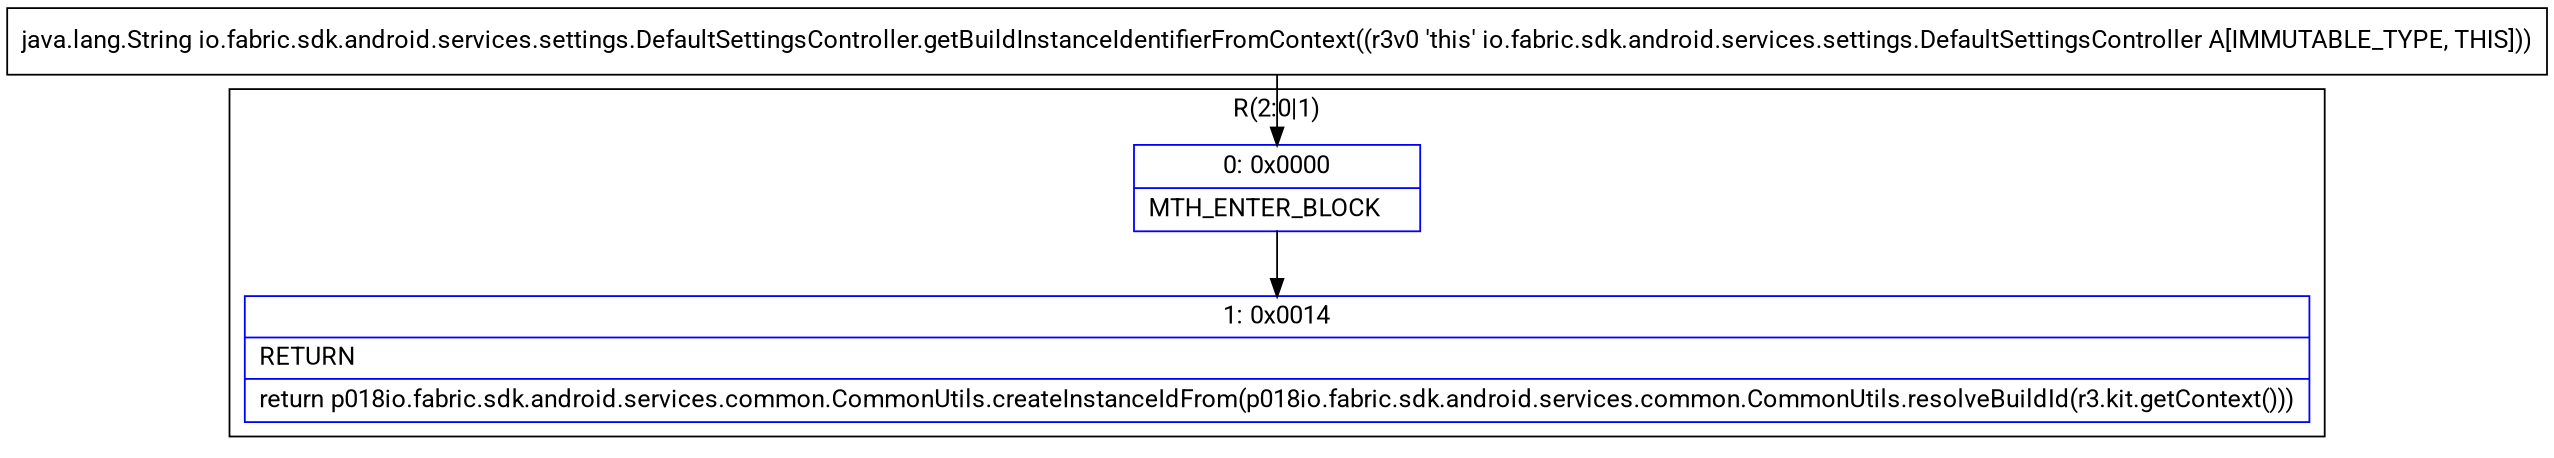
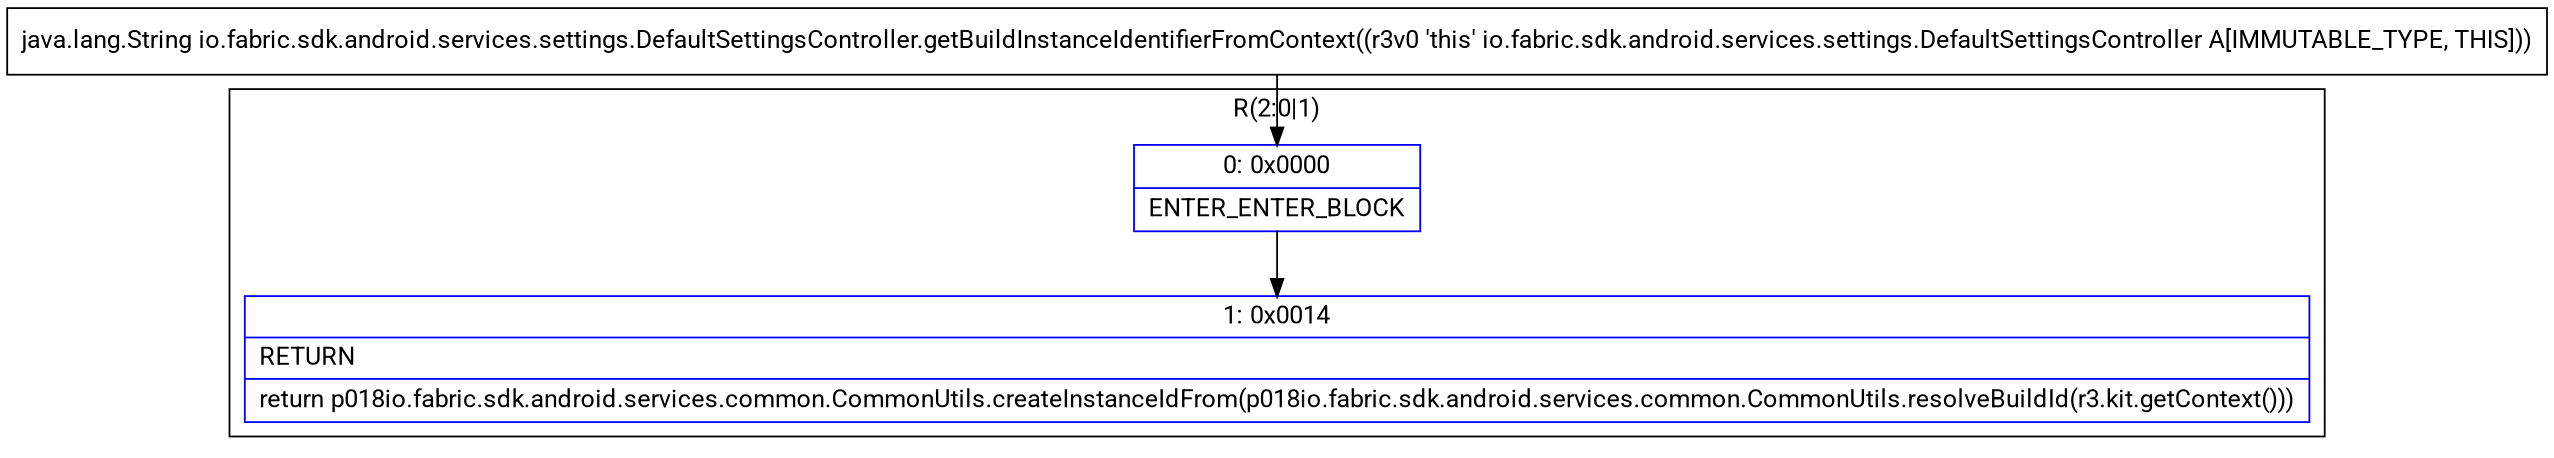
(1265, 209) -> (1277, 209)
